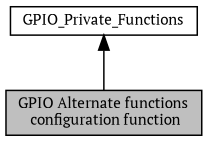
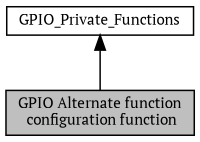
(104, 113) -> (100, 113)
